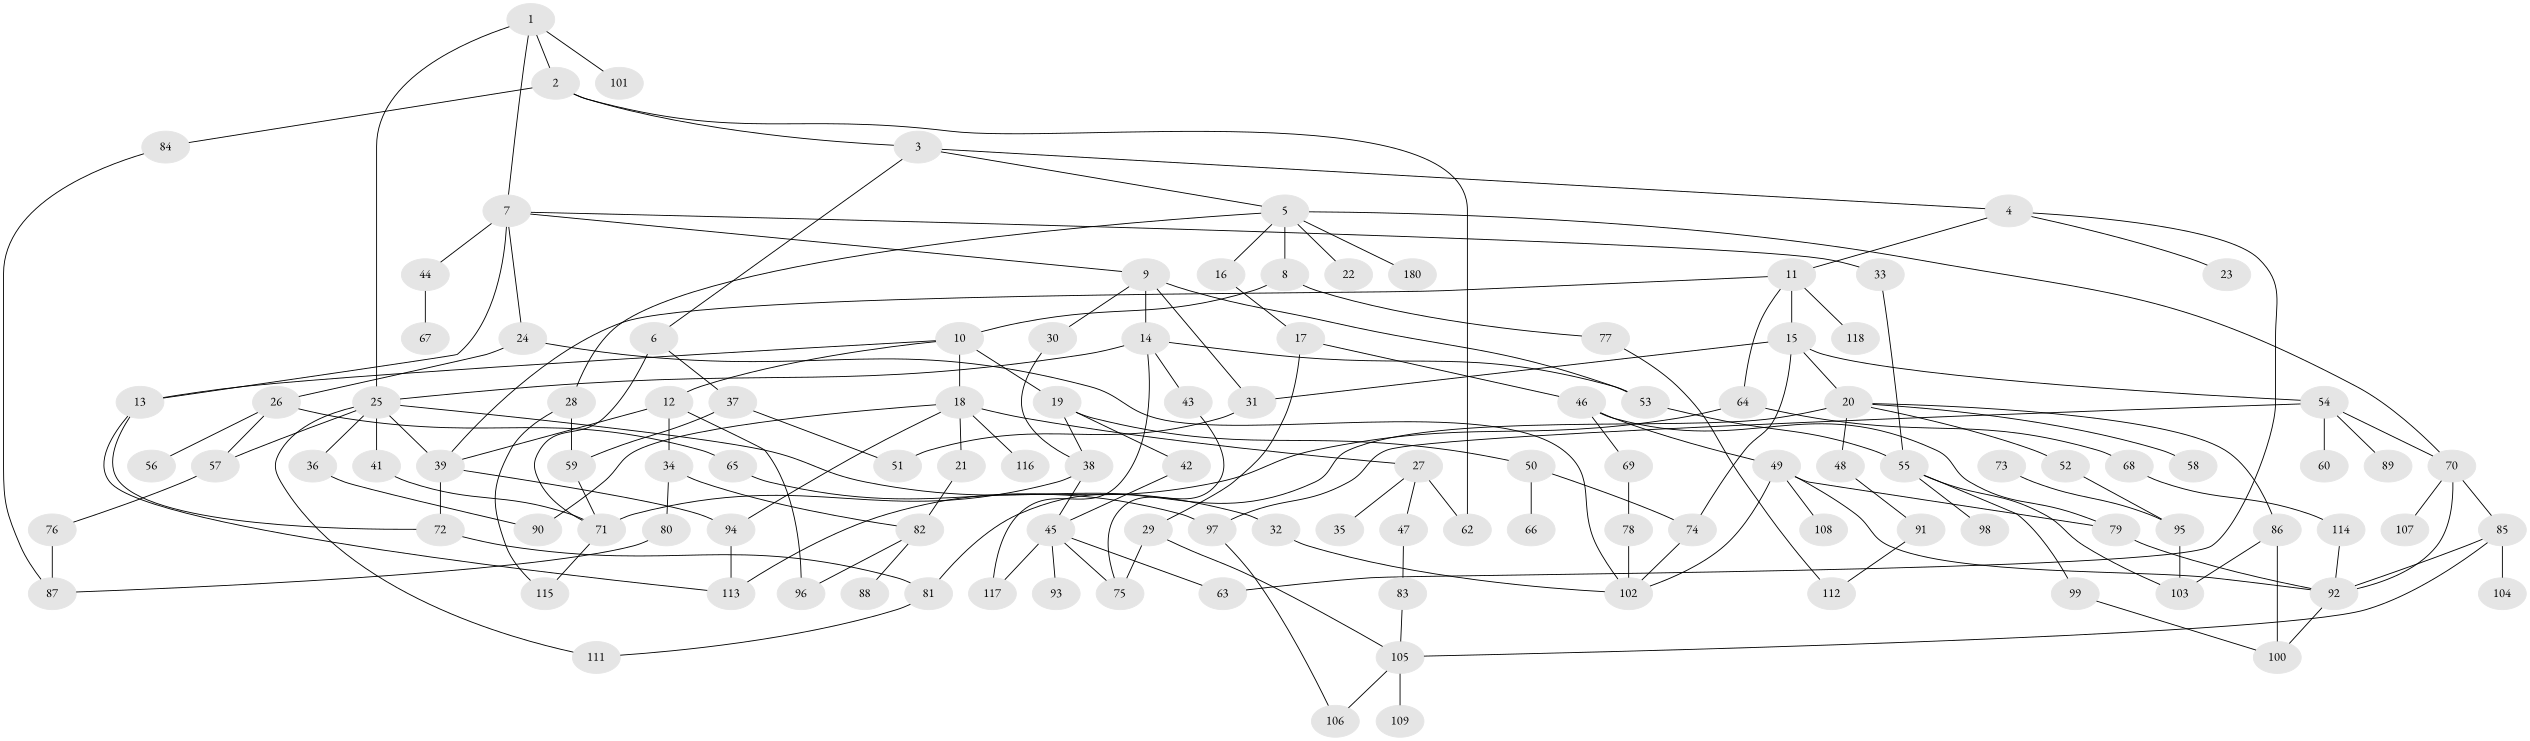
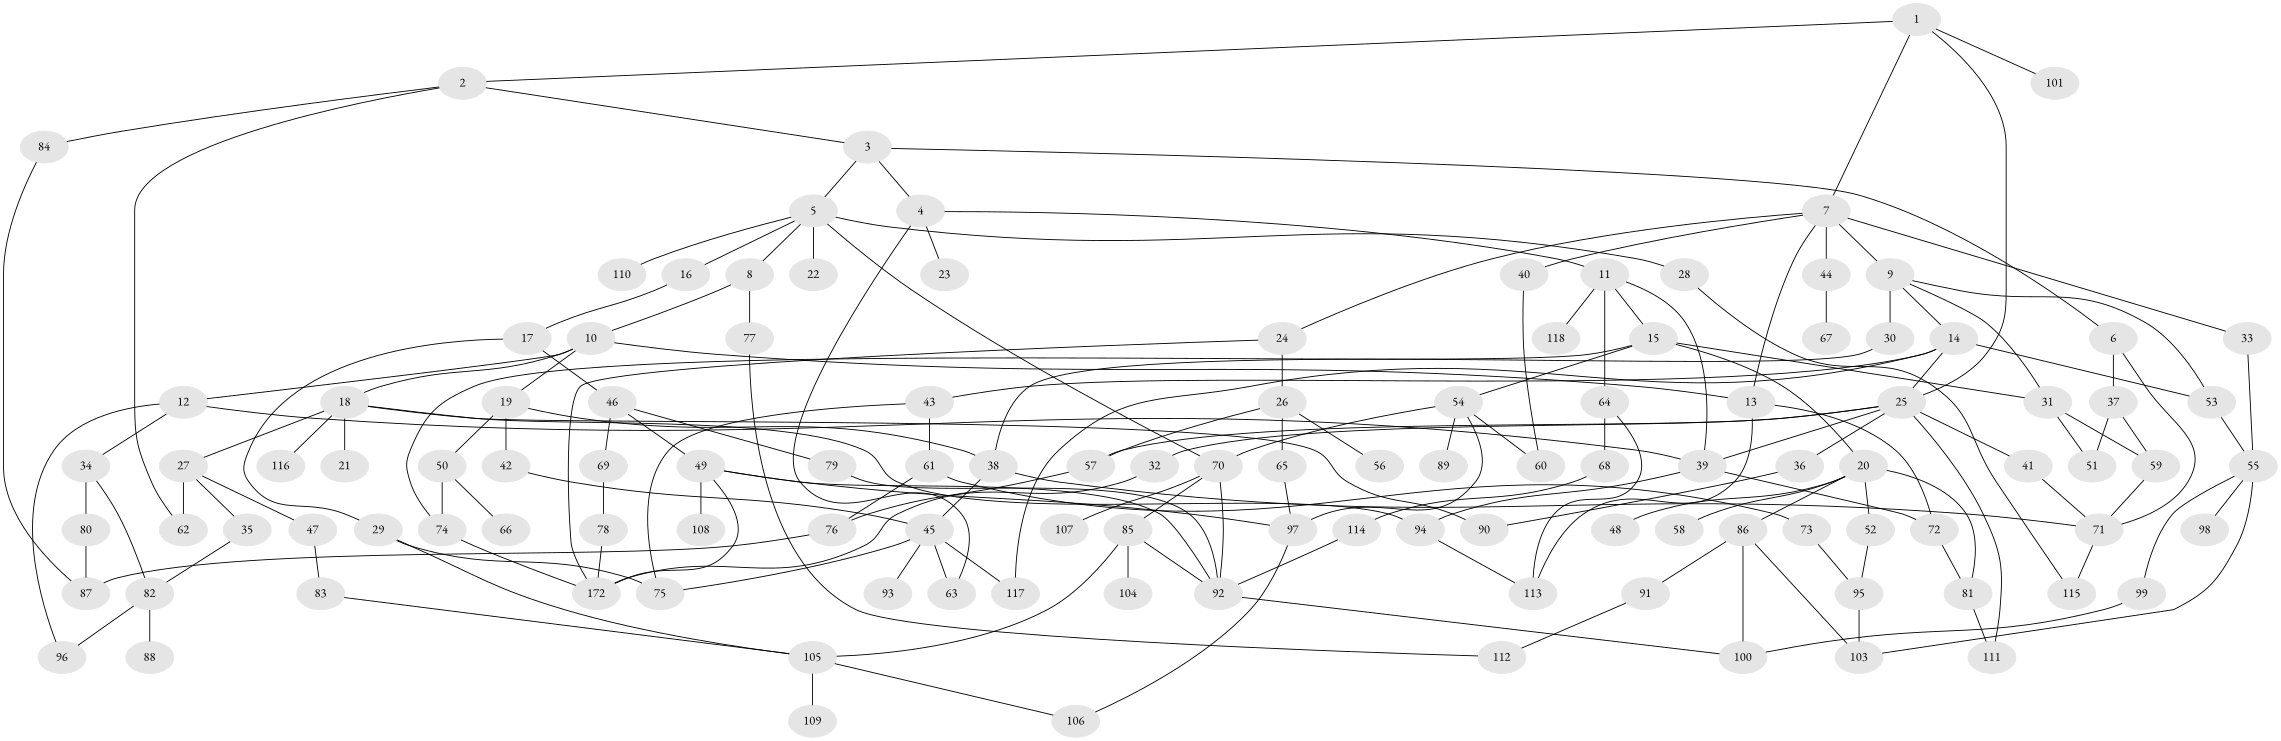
(1412, 275) -> (622, 275)
none -> (1524, 275)
(572, 437) -> (2096, 431)
none -> (930, 466)
(941, 498) -> (203, 559)
(1882, 499) -> (1694, 562)
(1936, 502) -> (997, 498)
(1629, 594) -> (596, 594)
